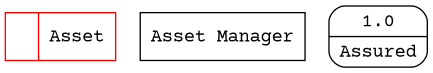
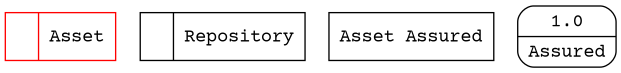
(223, 37) -> (411, 37)
none -> (223, 37)
